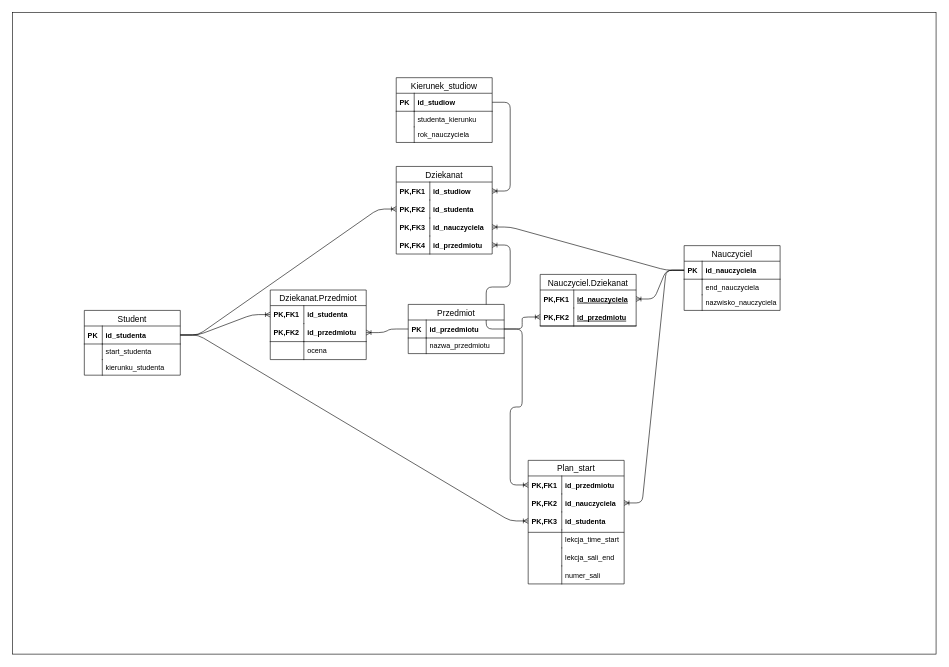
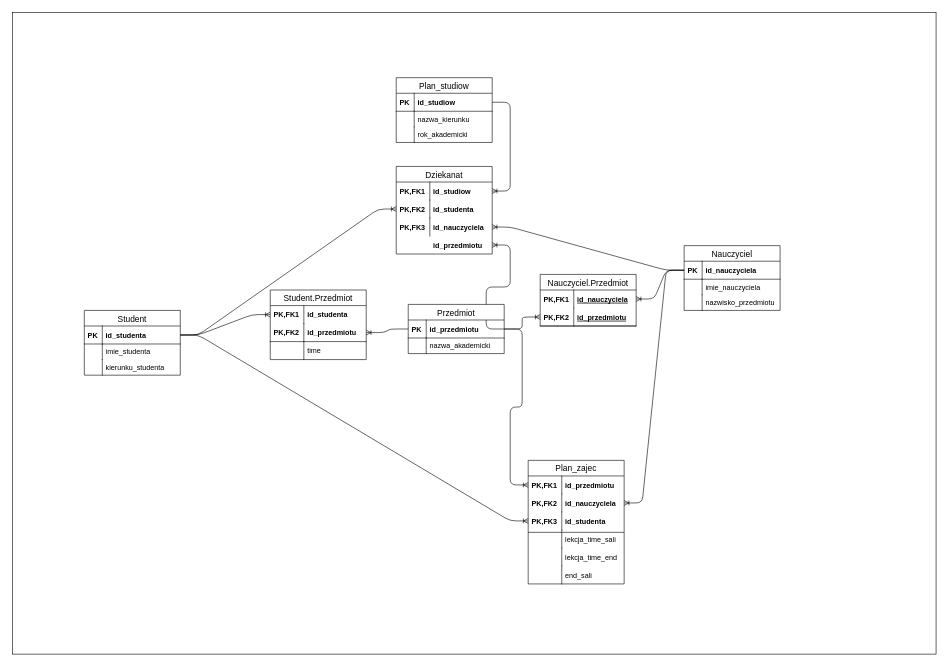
(444, 86) -> (444, 86)
(451, 119) -> (445, 119)
(446, 135) -> (444, 135)
(413, 245) -> none
(588, 283) -> (588, 283)
(734, 287) -> (734, 287)
(318, 298) -> (318, 298)
(743, 303) -> (742, 303)
(461, 346) -> (460, 346)
(317, 351) -> (314, 351)
(134, 352) -> (130, 352)
(576, 469) -> (576, 469)
(598, 539) -> (594, 539)
(593, 557) -> (594, 557)
(583, 575) -> (579, 575)
